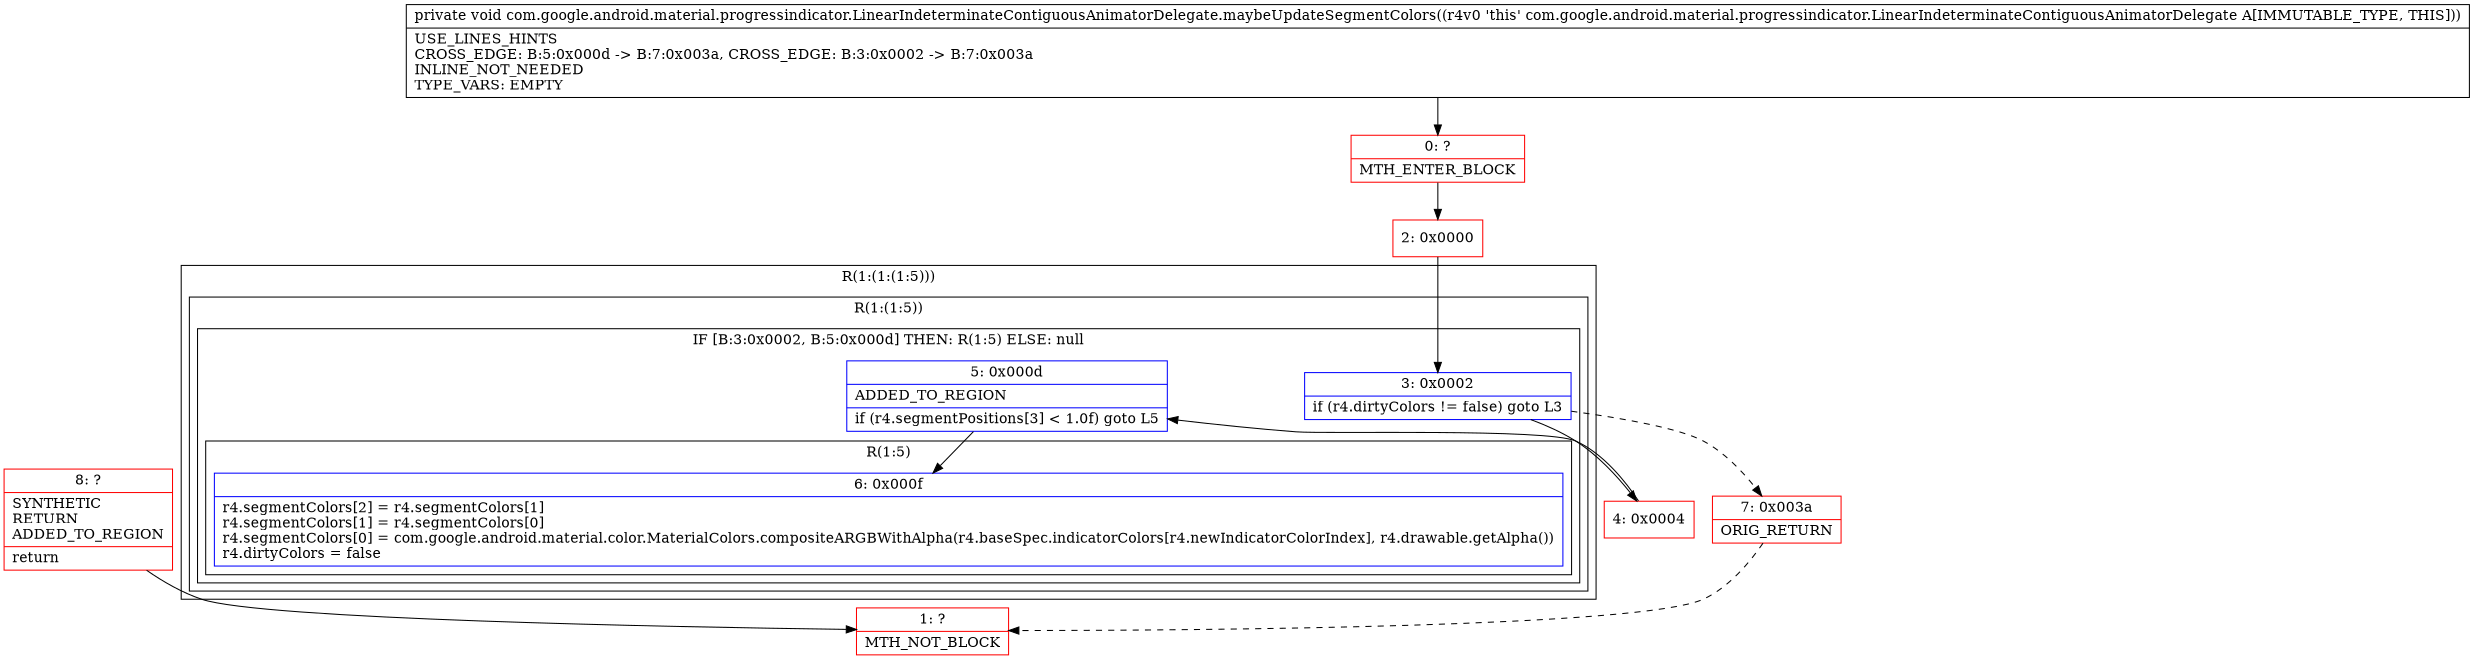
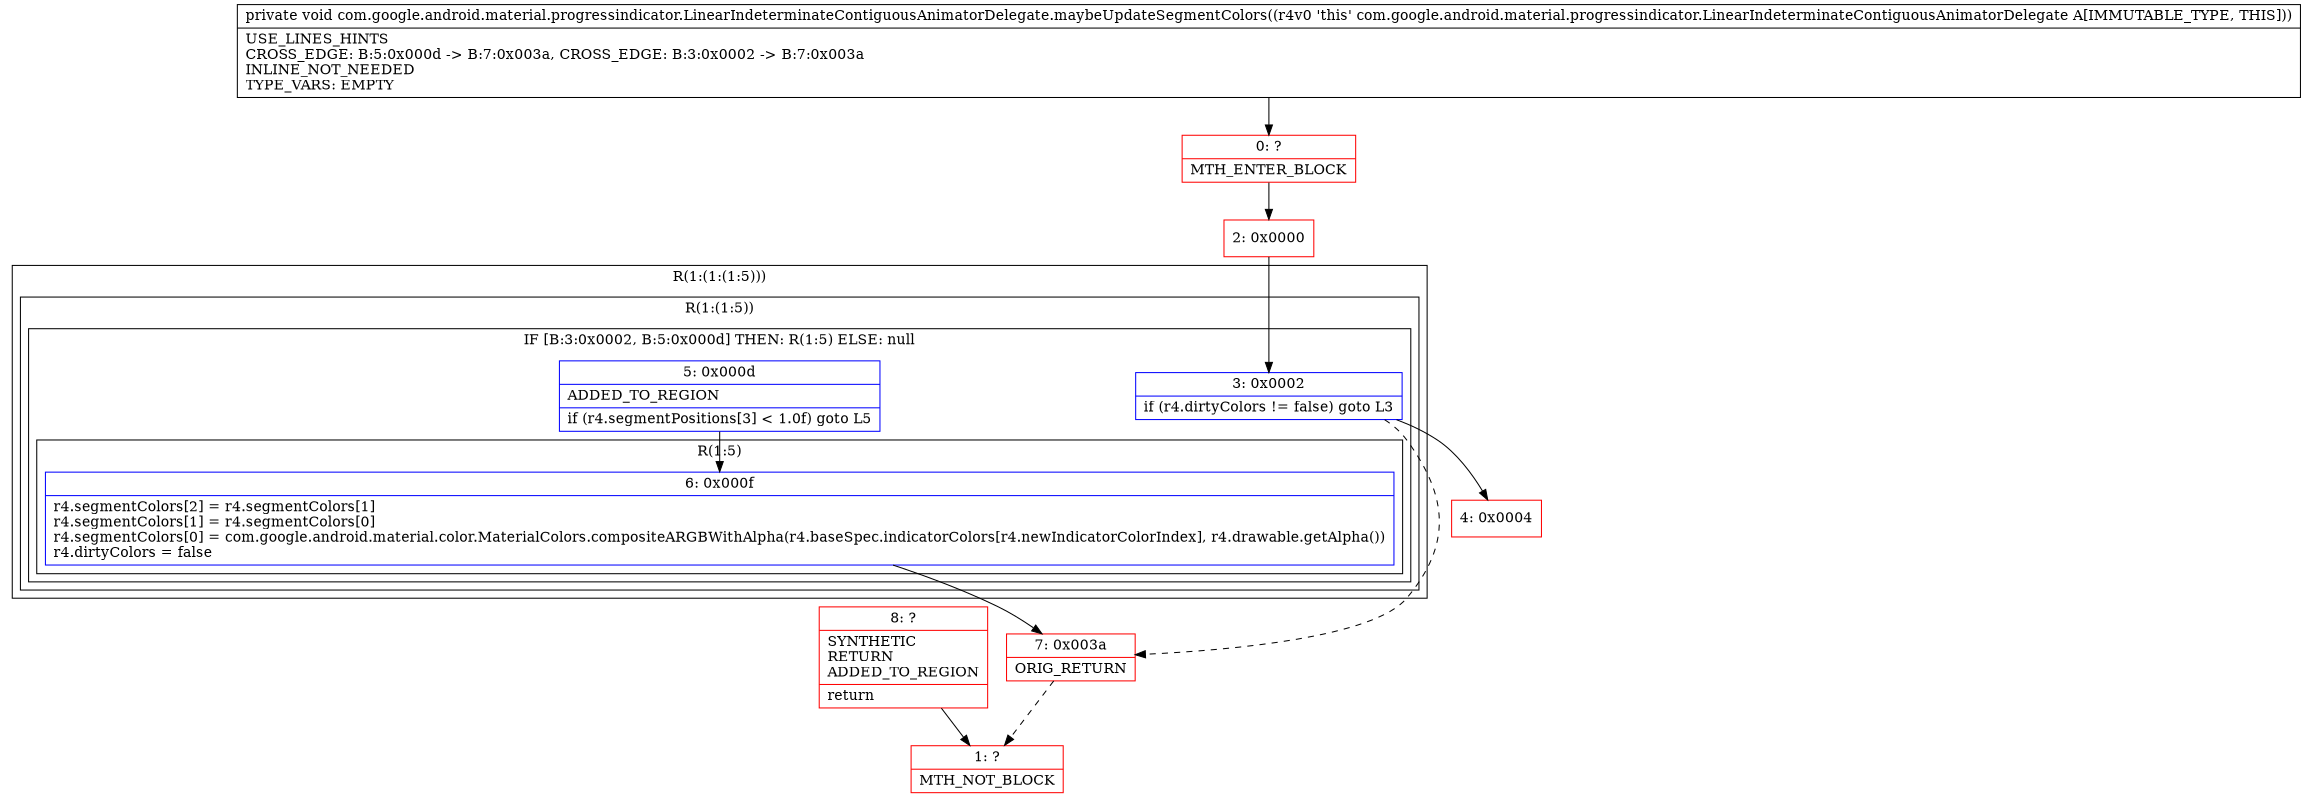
(1421, 432) -> none
none -> (993, 605)
